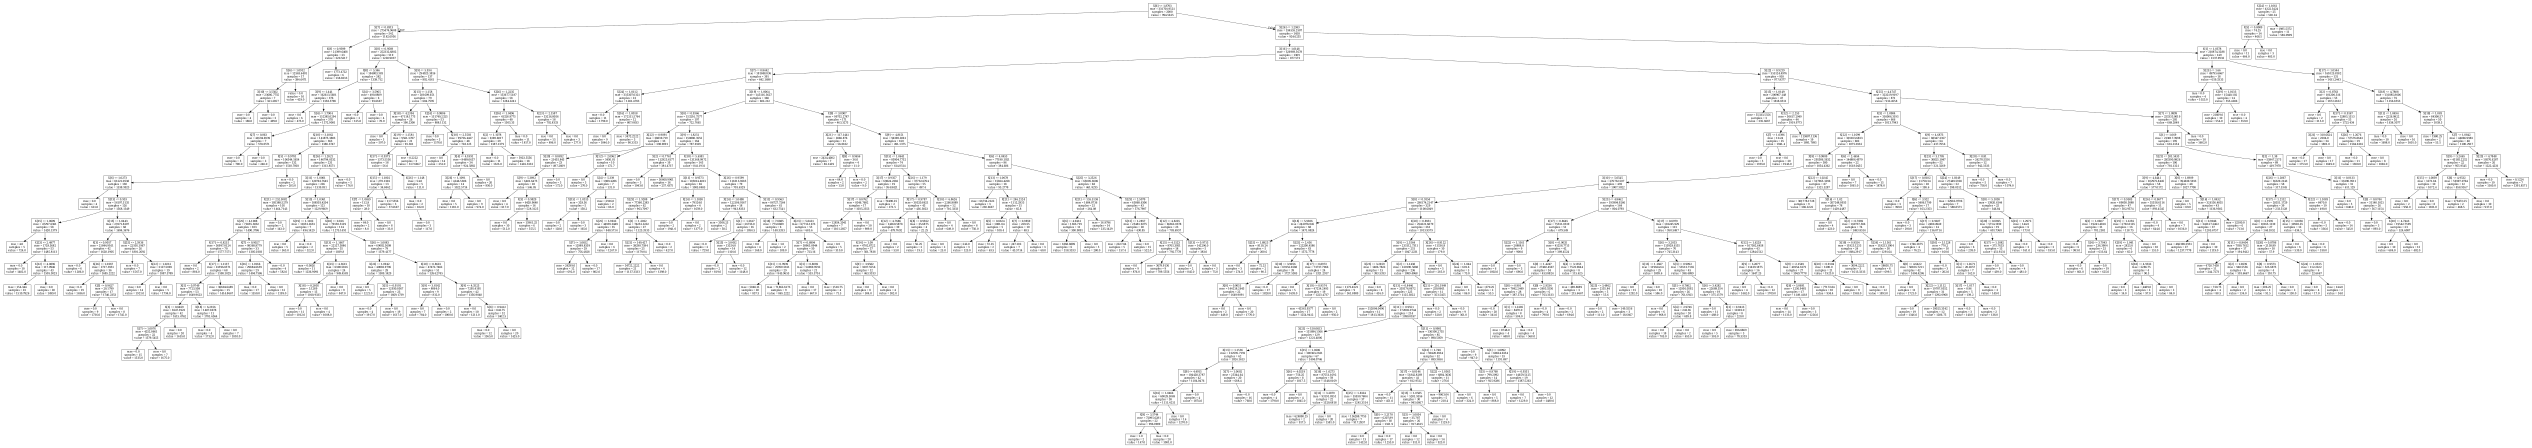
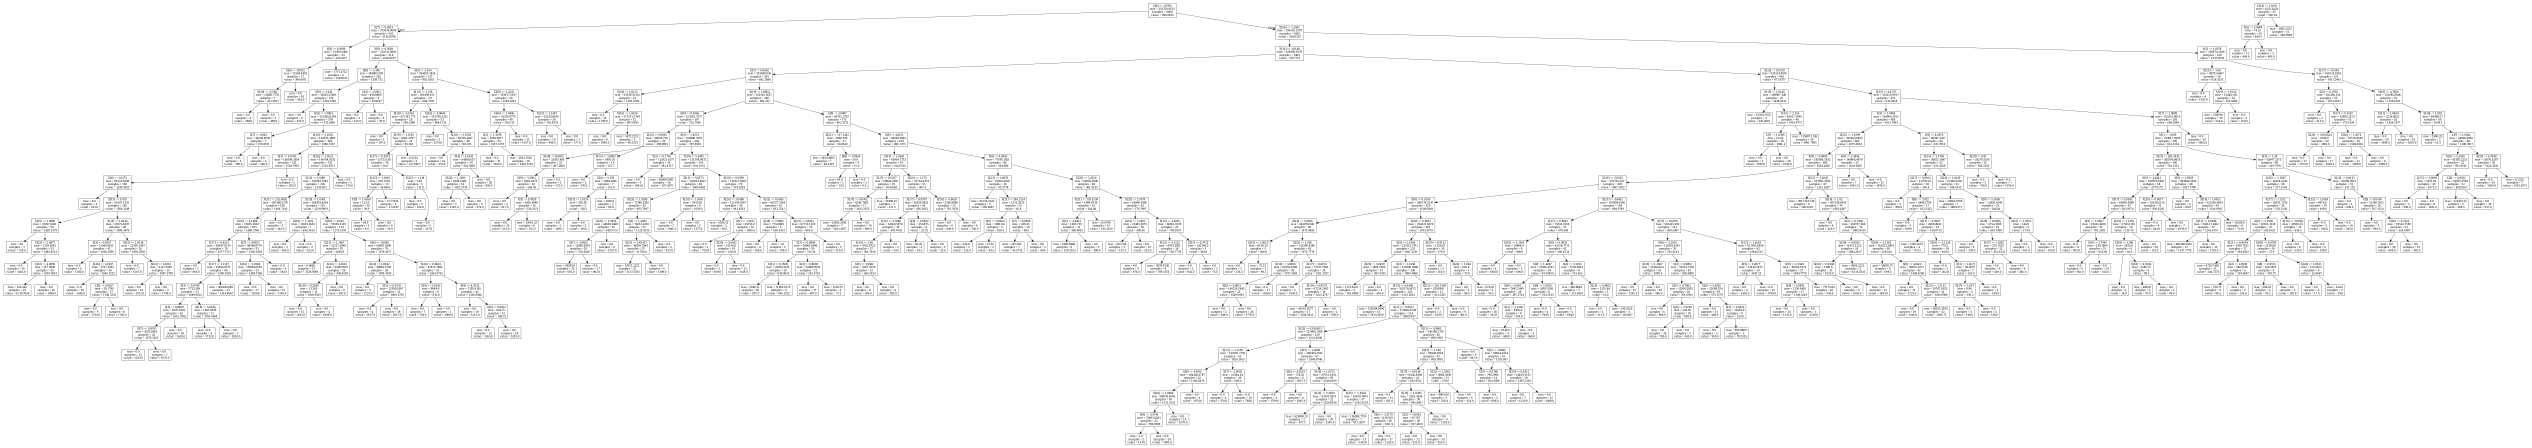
(295, 97) -> (295, 97)
(419, 214) -> (429, 203)
(2130, 280) -> (2121, 269)
none -> (1218, 398)
